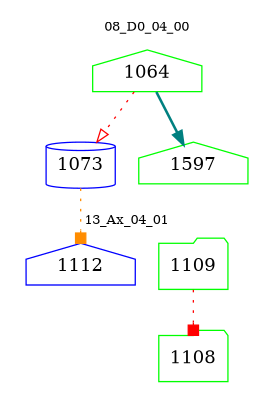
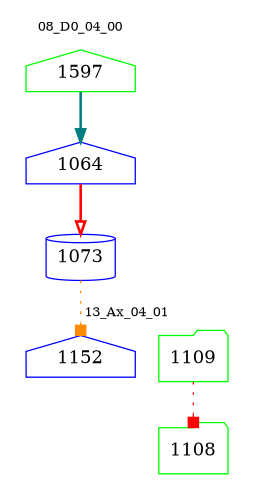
(147, 73) -> (81, 165)
(119, 112) -> (81, 203)
(167, 112) -> (81, 110)
(81, 266) -> (81, 359)
